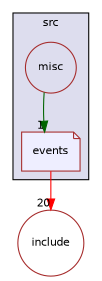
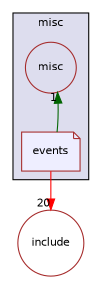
(51, 23) -> (51, 23)
(44, 107) -> (58, 118)
